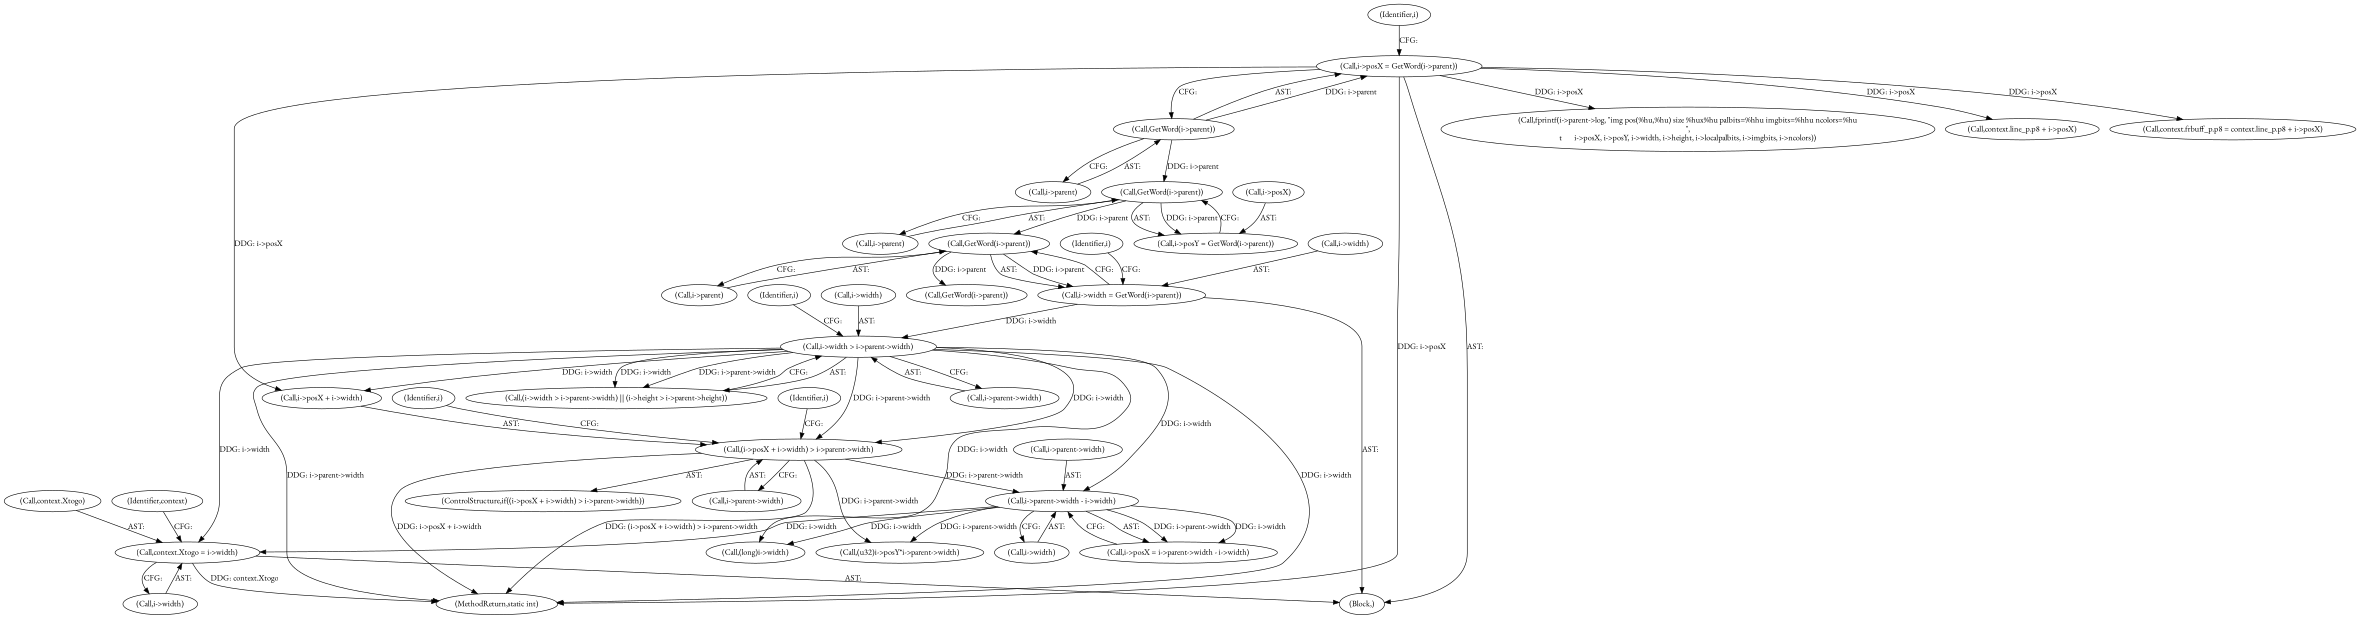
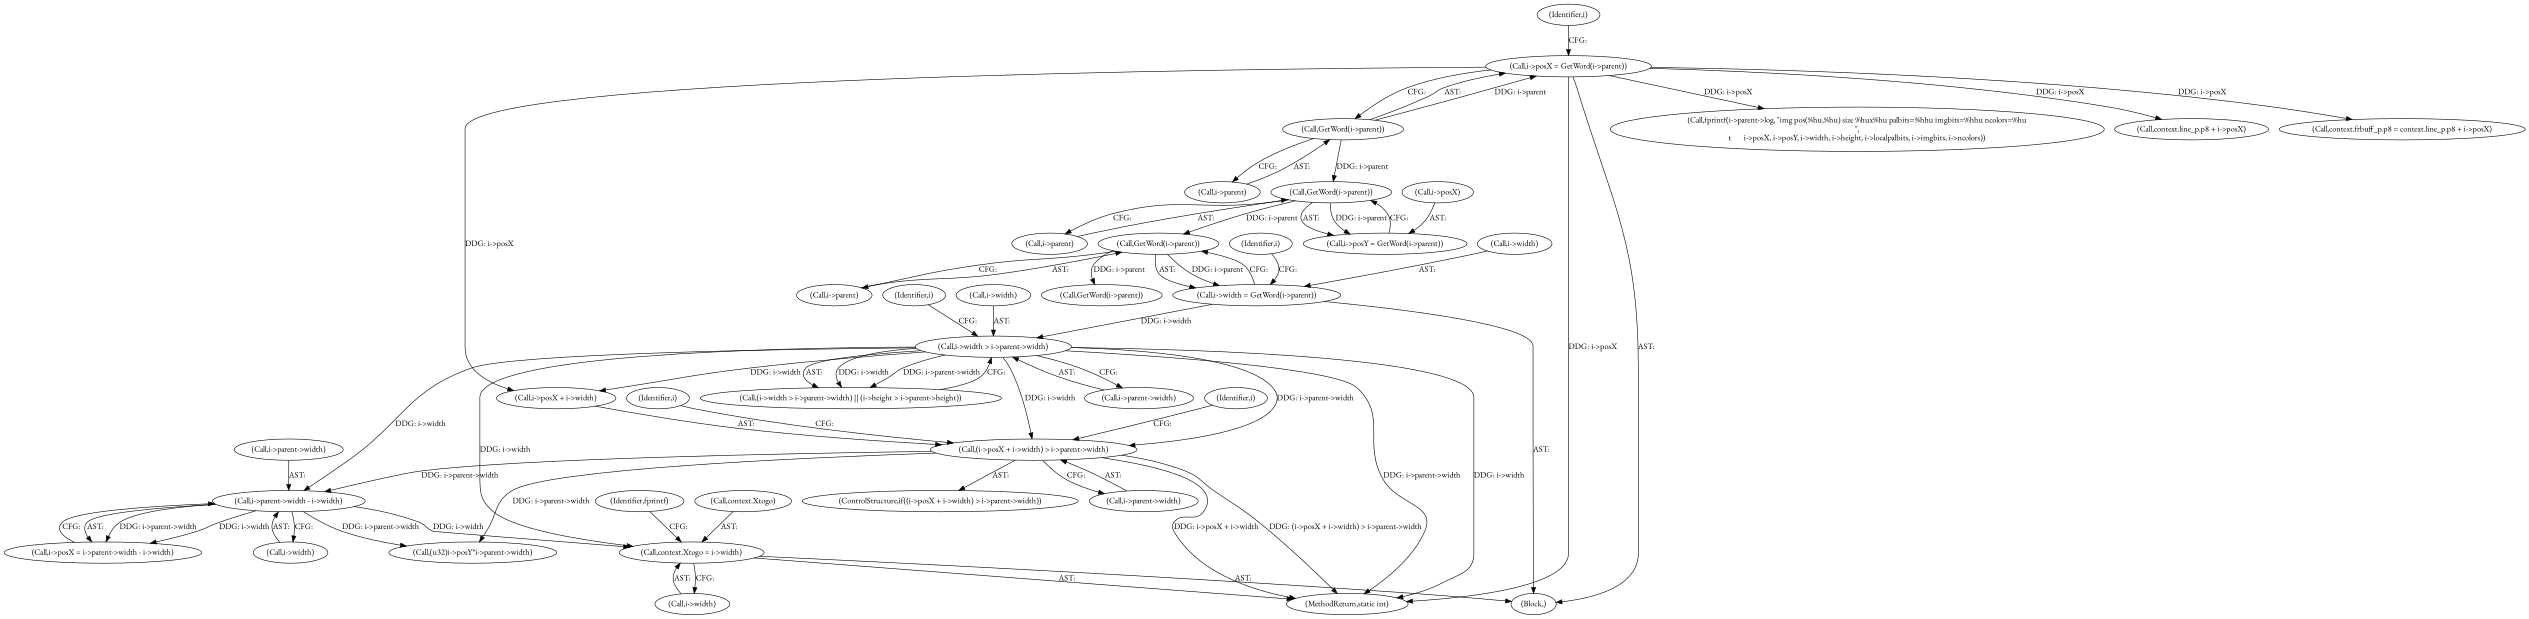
(157, 501) -> (640, 501)
(755, 553) -> none
(245, 578) -> (1068, 578)
